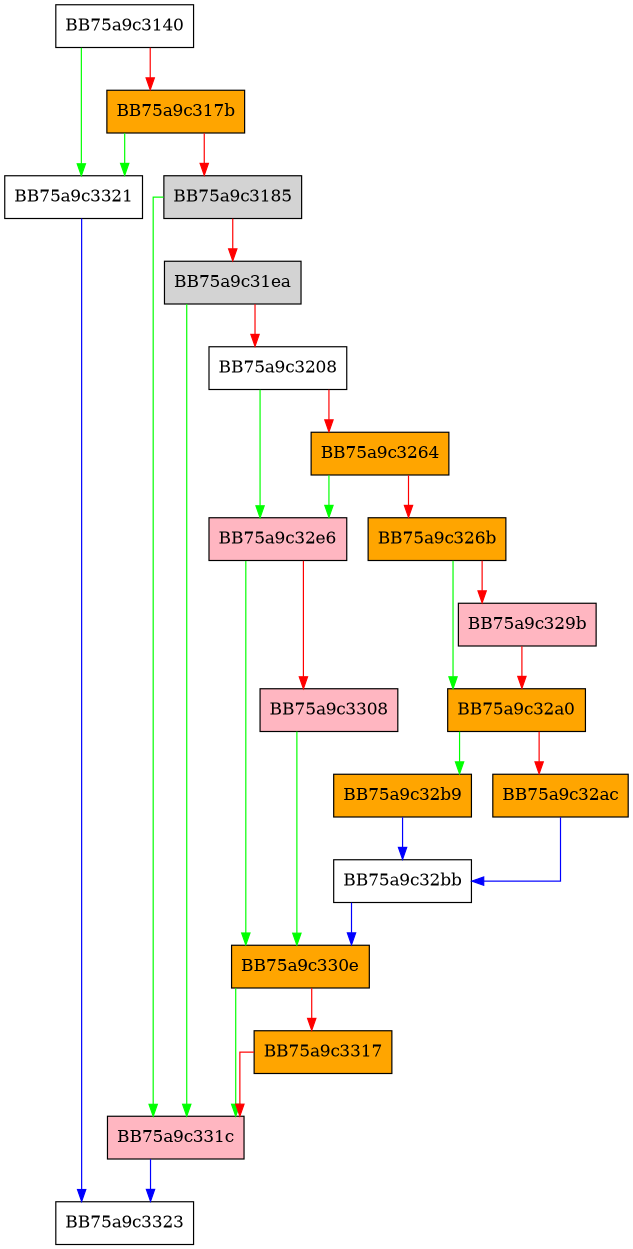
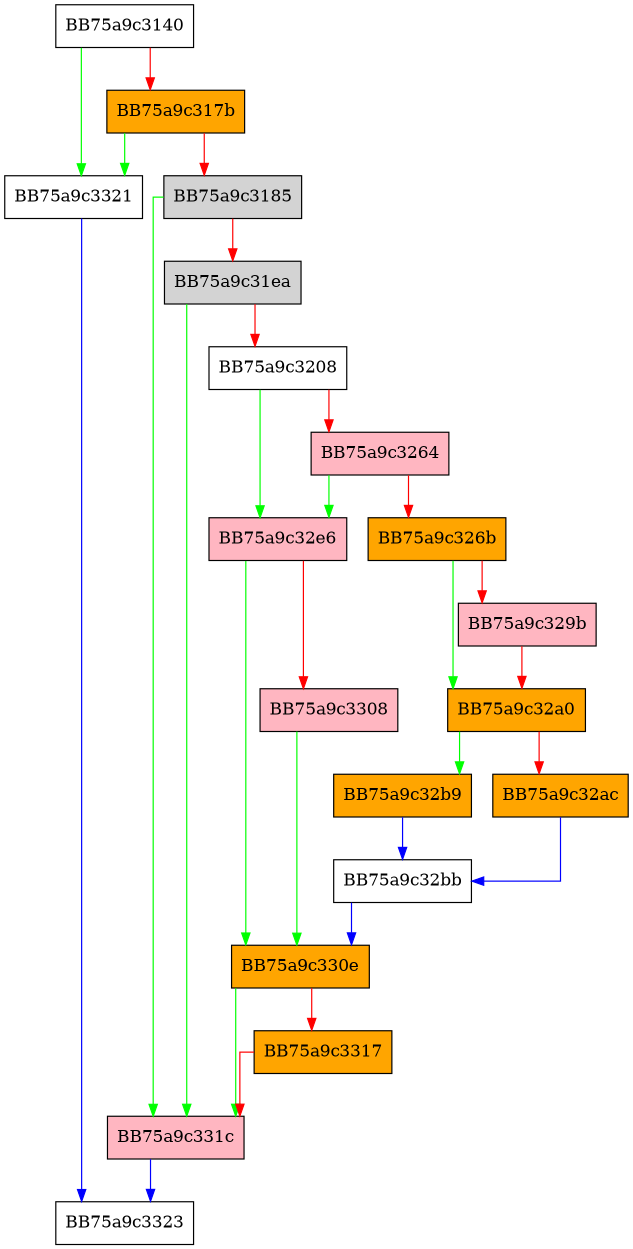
(380, 454) -> (380, 454)
